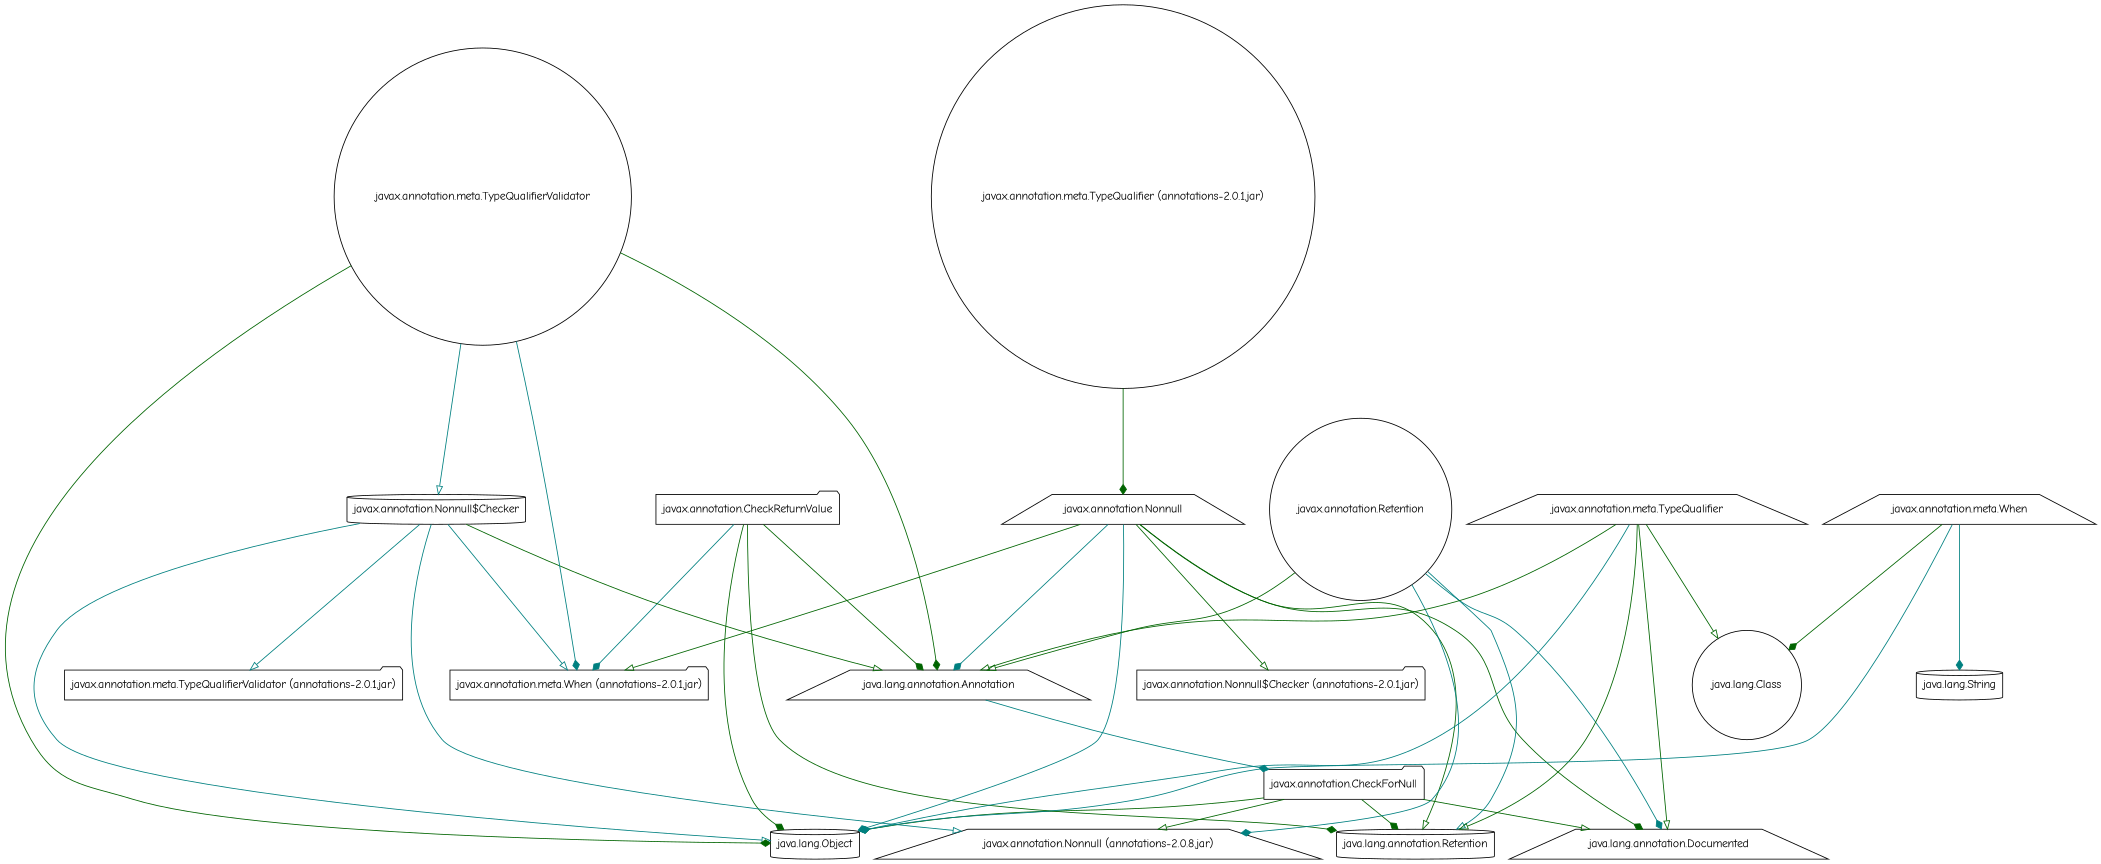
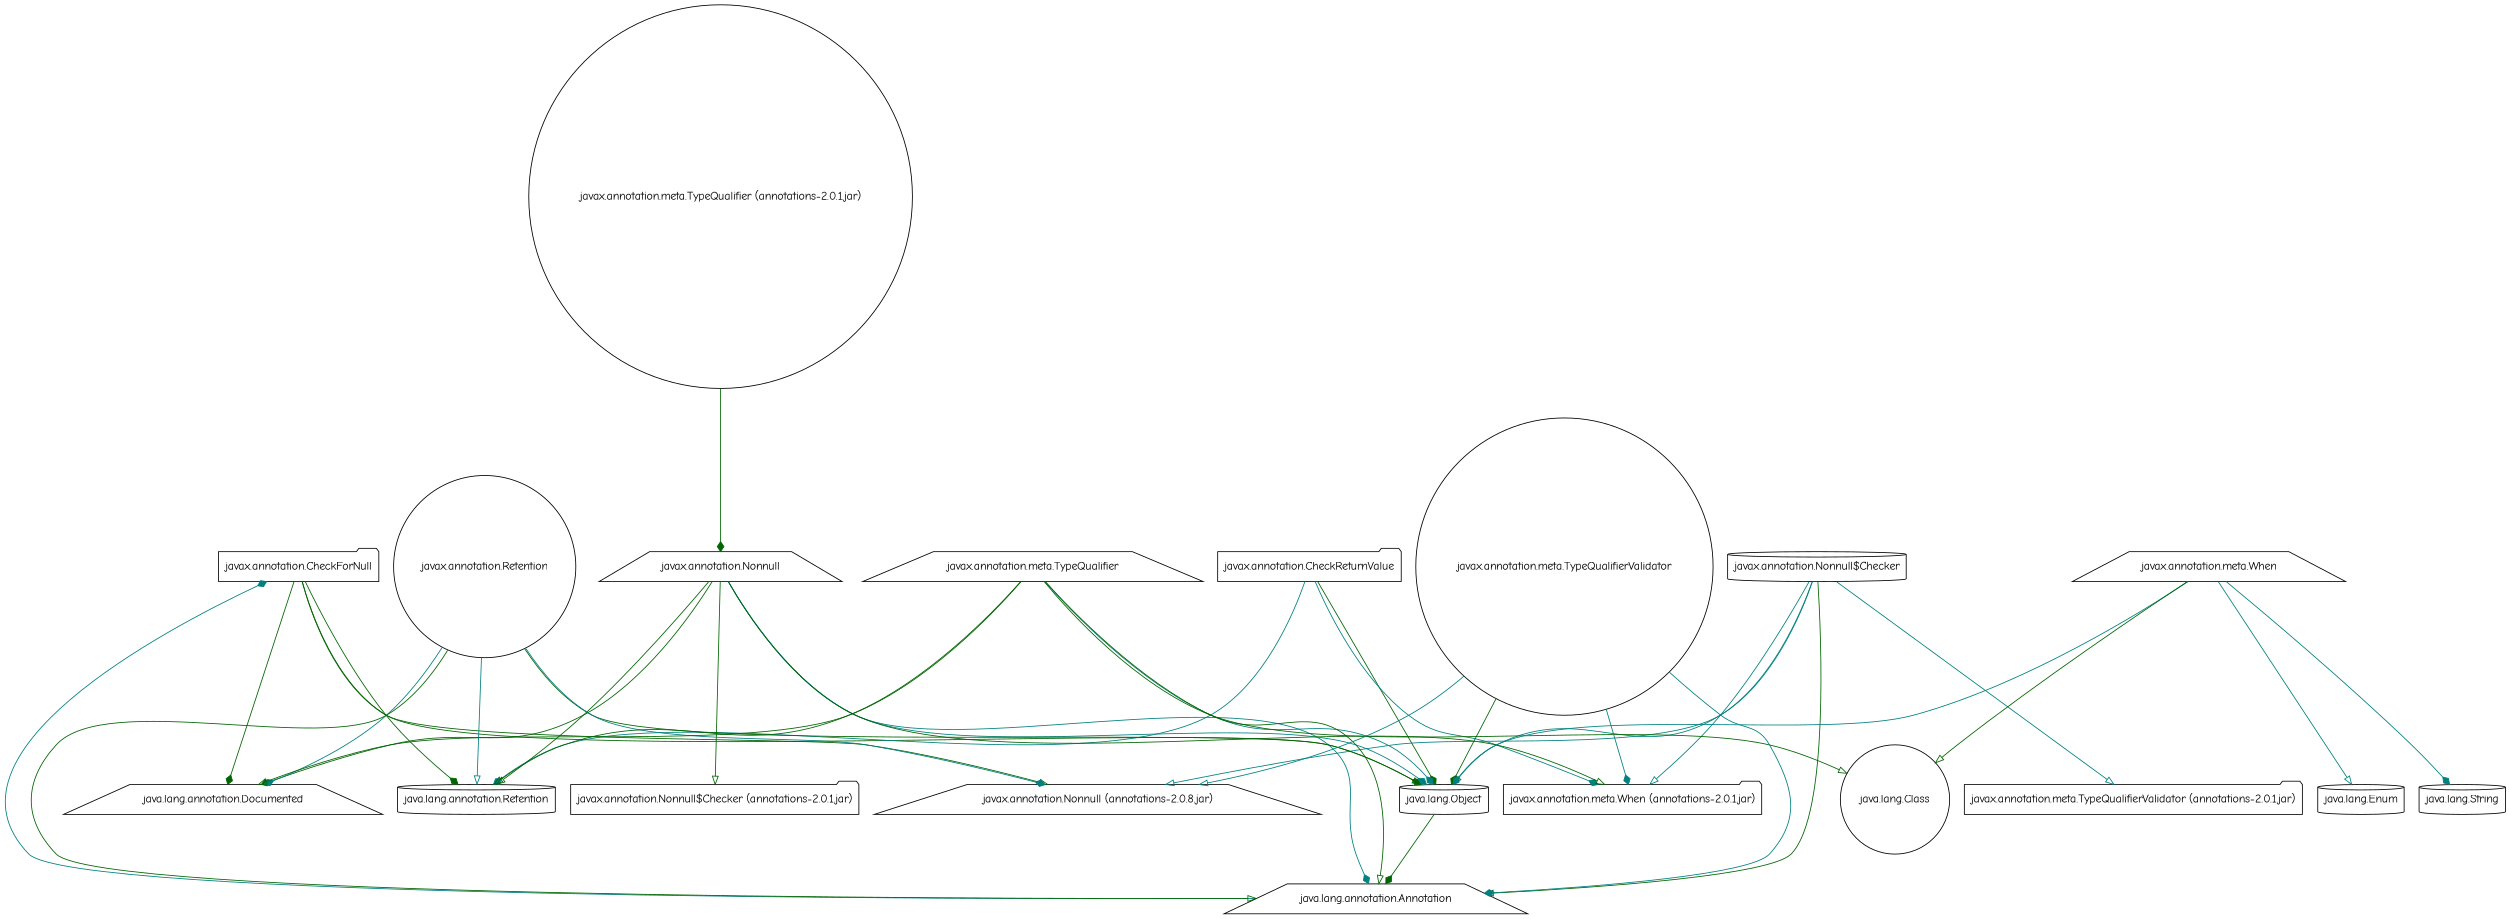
(839, 410) -> (1754, 862)
(450, 415) -> (1382, 729)
(1869, 584) -> (2063, 667)
(839, 594) -> (1413, 845)
none -> (958, 737)
(937, 798) -> (936, 742)
none -> (2361, 799)
(1506, 814) -> (262, 678)
